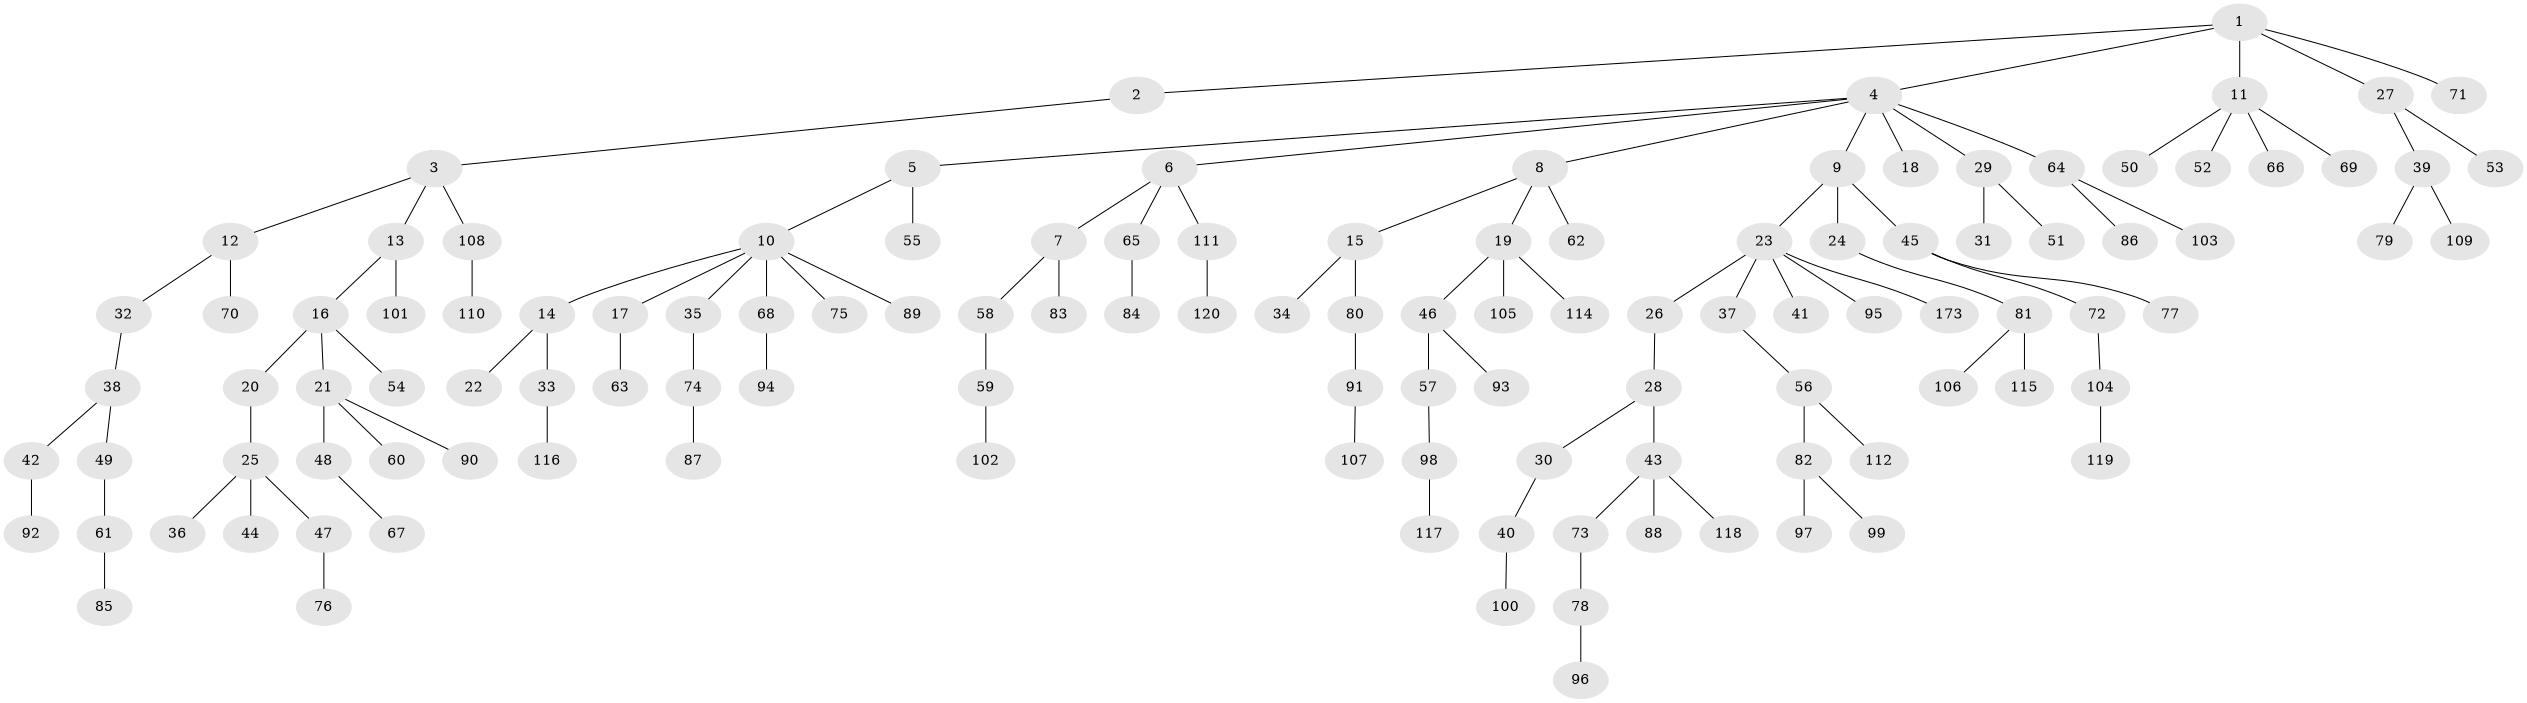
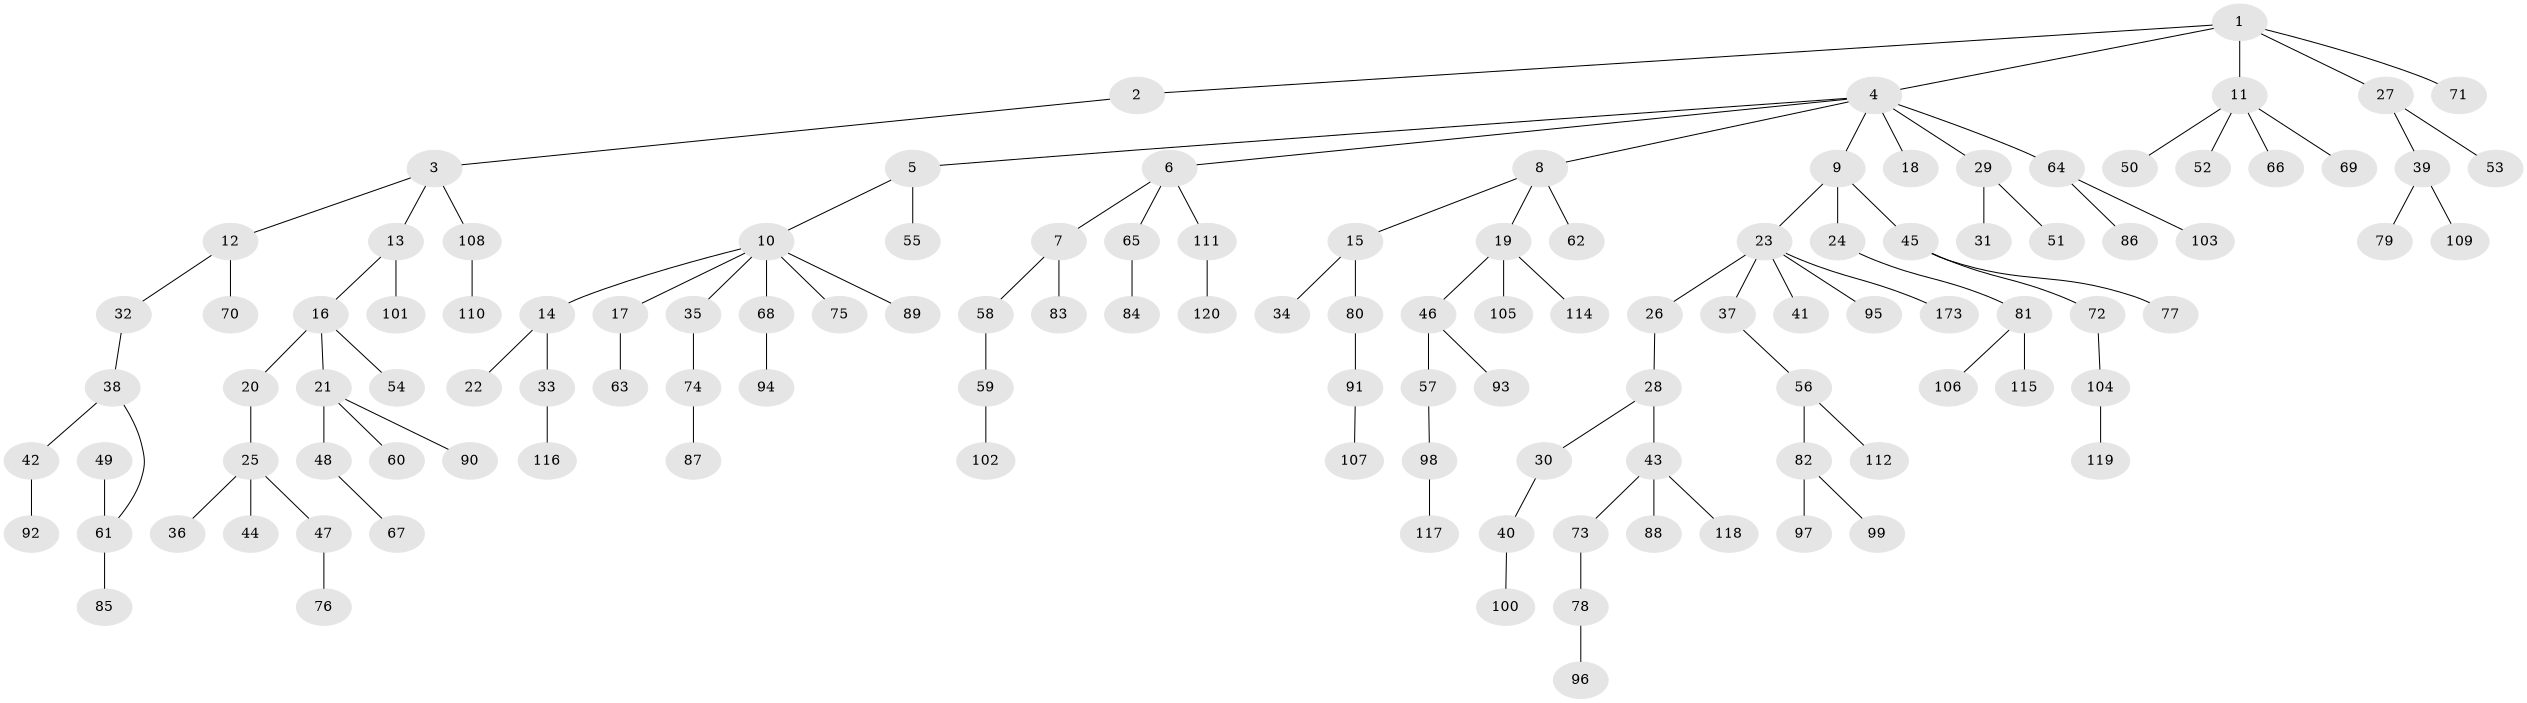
(109, 424) -> (144, 463)
